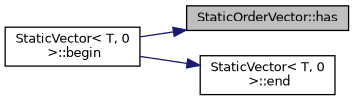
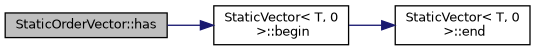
(157, 34) -> (184, 25)
